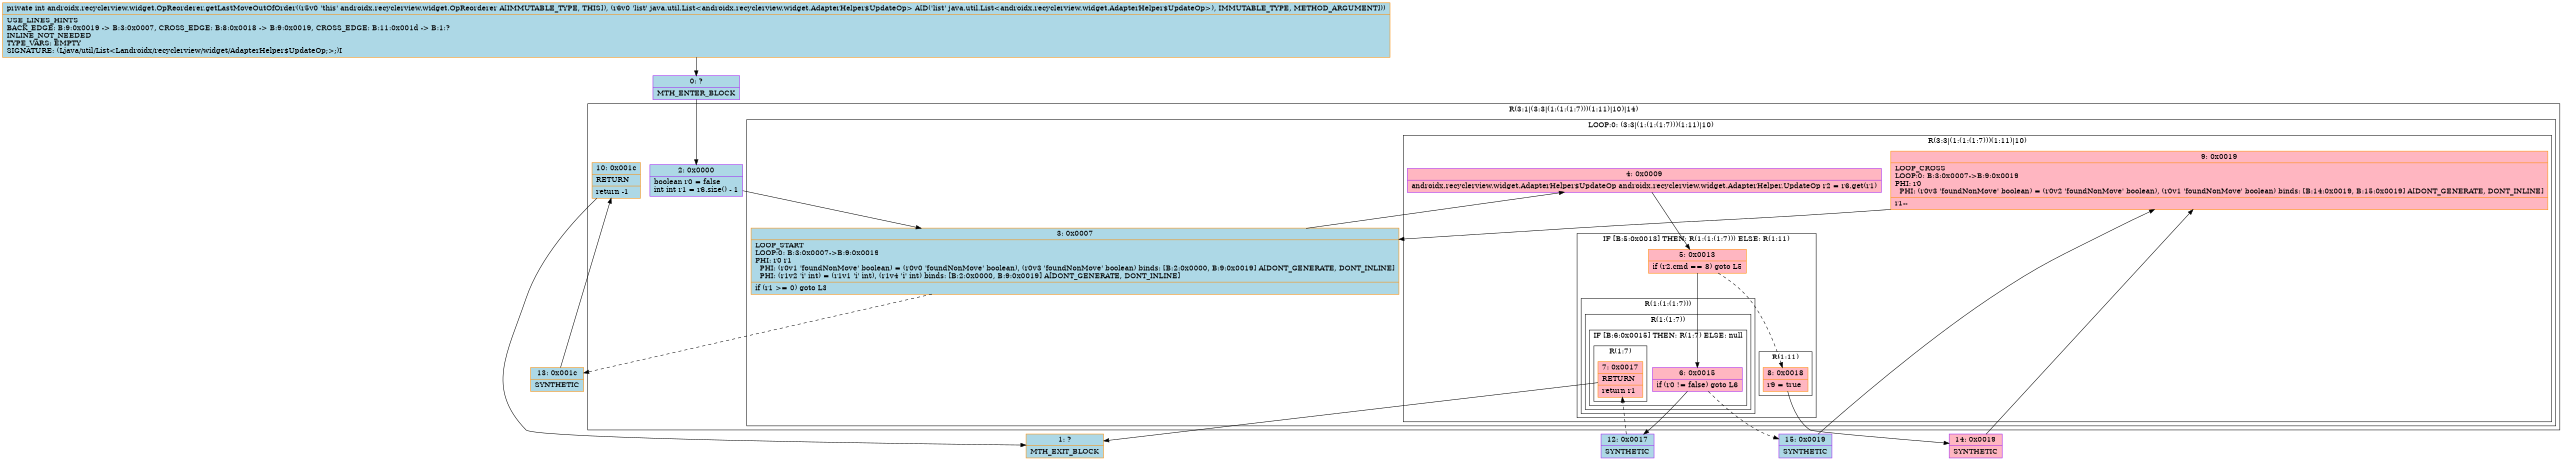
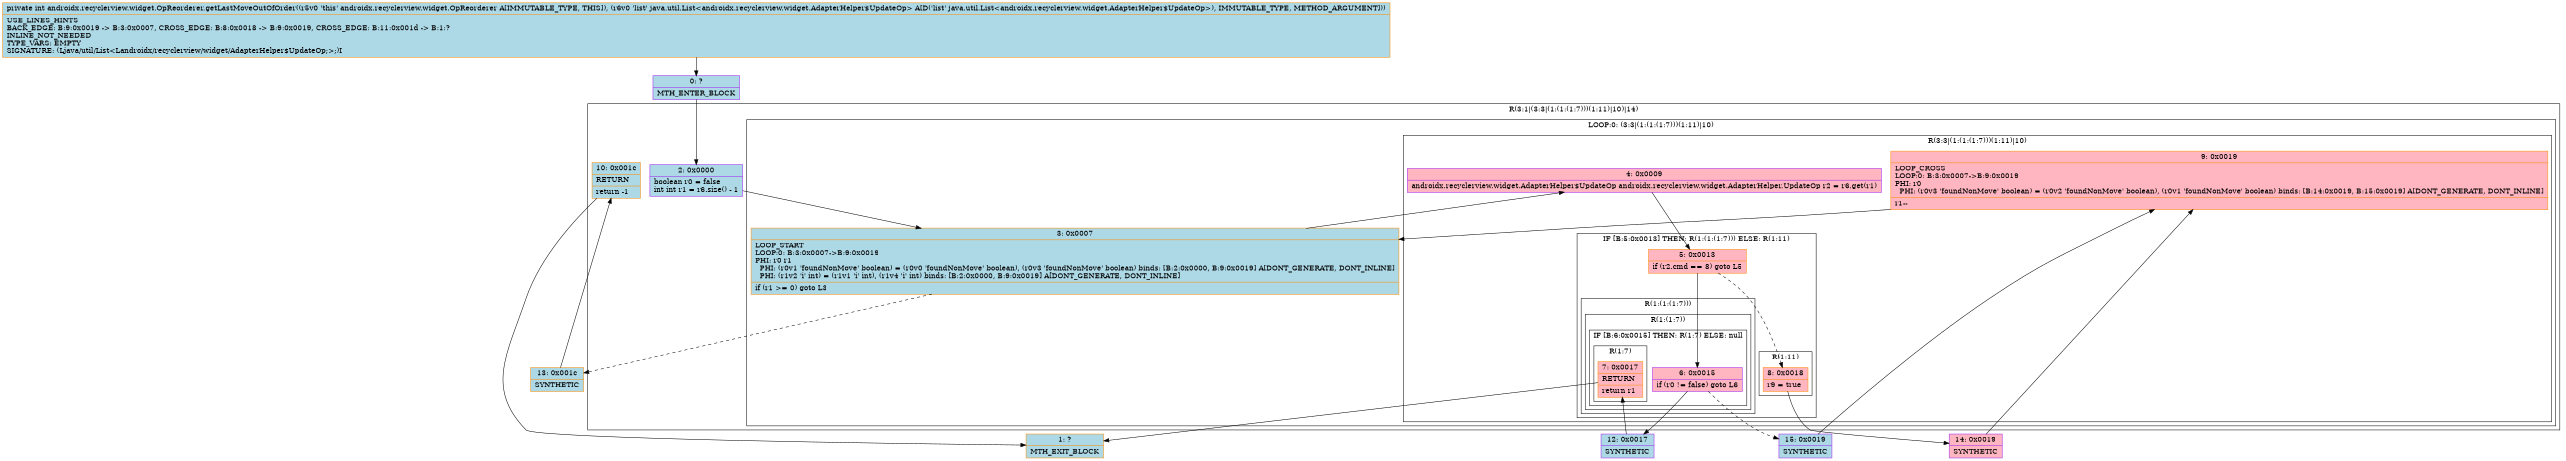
(1625, 418) -> (1625, 418)
